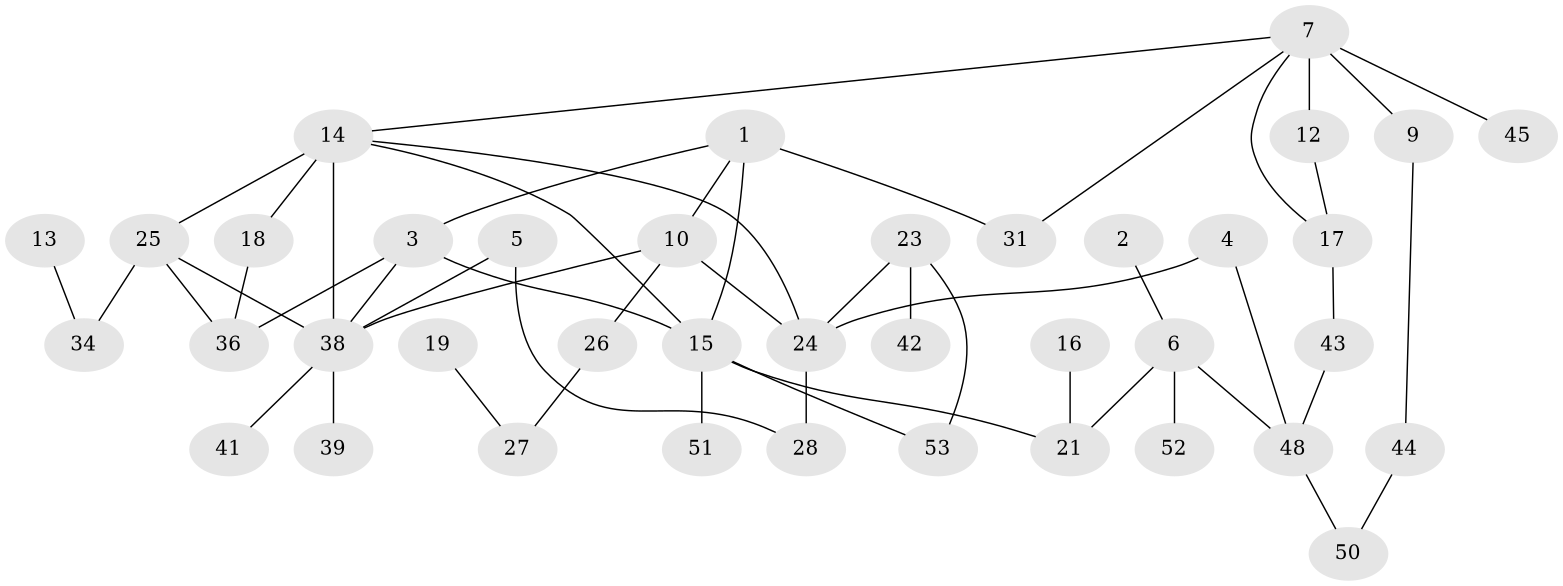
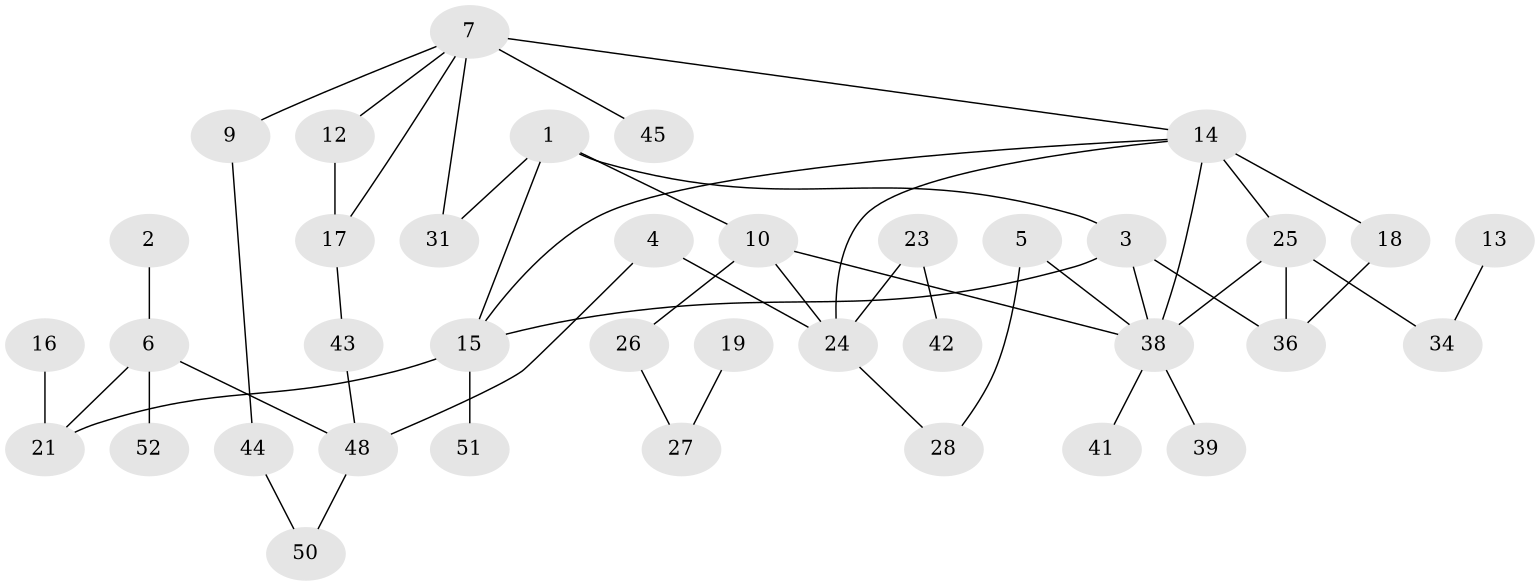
(938, 450) -> none
